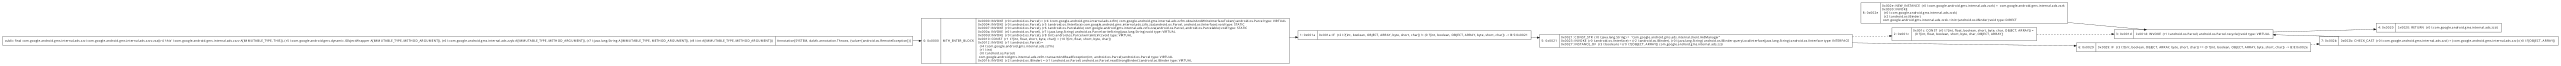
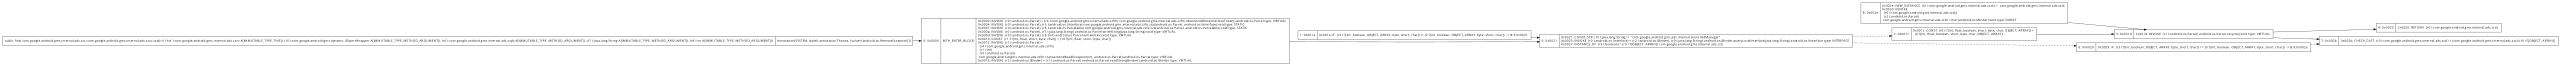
(1902, 16) -> (1901, 16)
(2074, 34) -> (2074, 34)
(2307, 36) -> (2295, 38)
(1292, 37) -> (1413, 42)
(1963, 44) -> (1963, 44)
